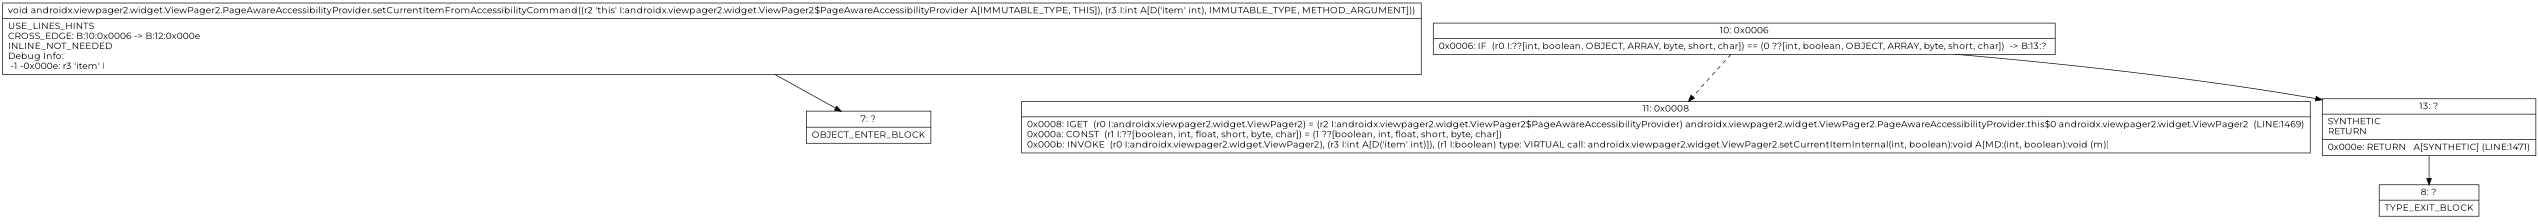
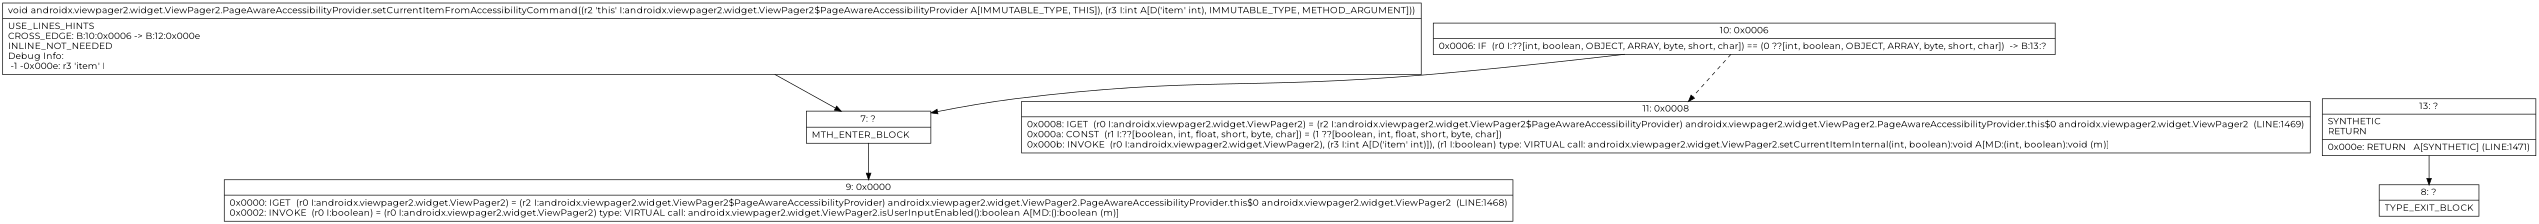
(2136, 73) -> (1281, 83)
(869, 135) -> (861, 135)
none -> (869, 200)
